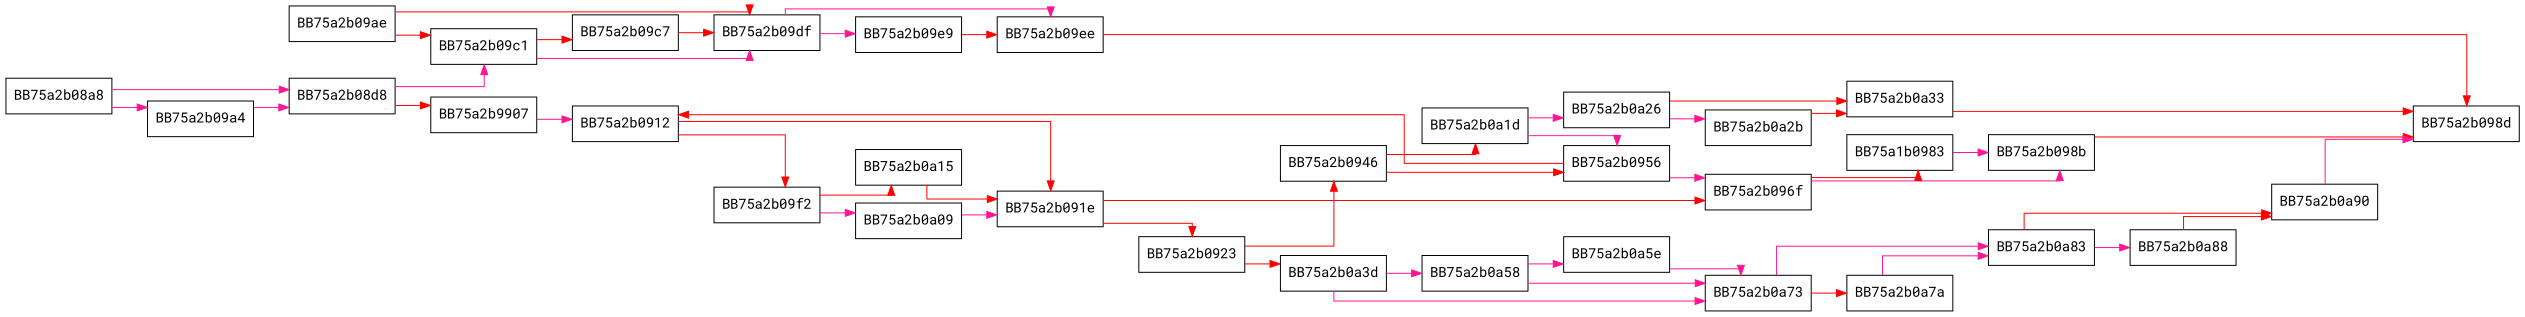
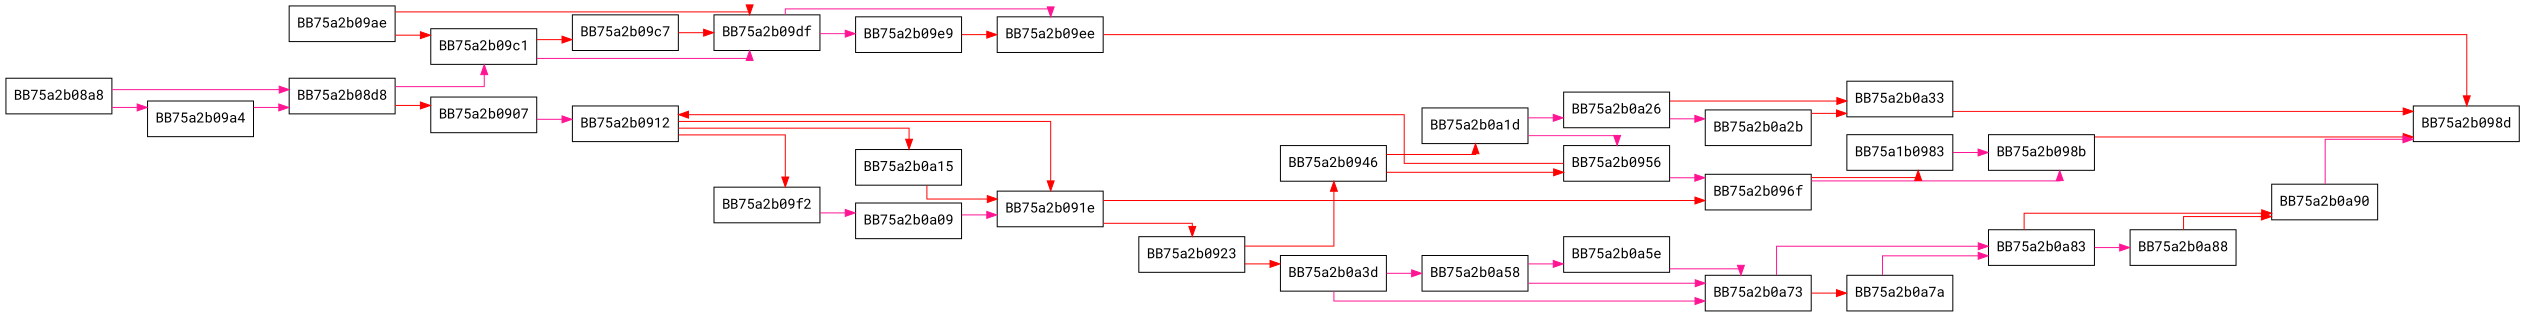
(484, 115) -> (484, 115)
(856, 195) -> (799, 128)
